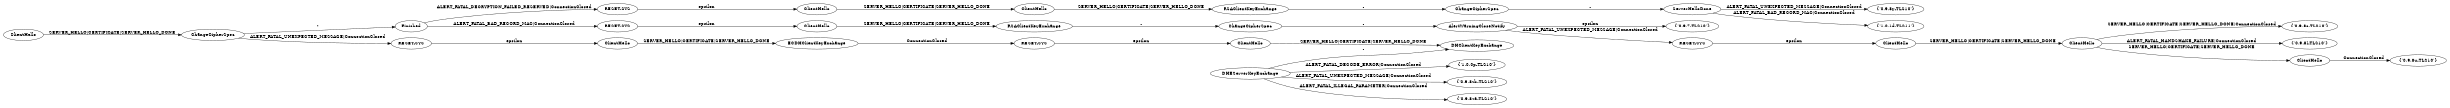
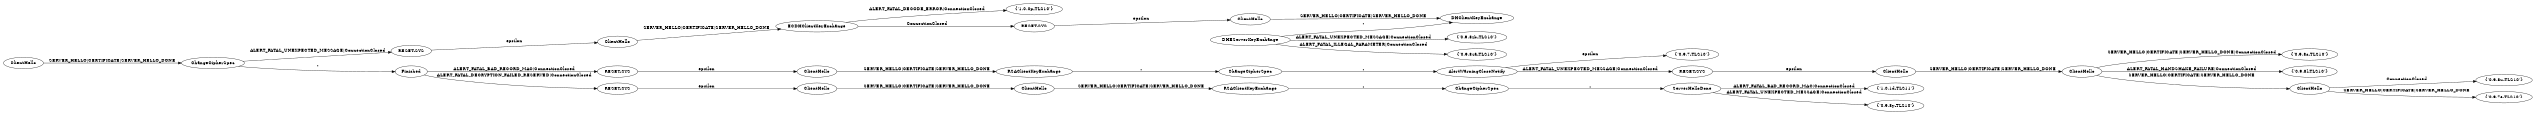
(1368, 70) -> (925, 15)
none -> (2504, 97)
